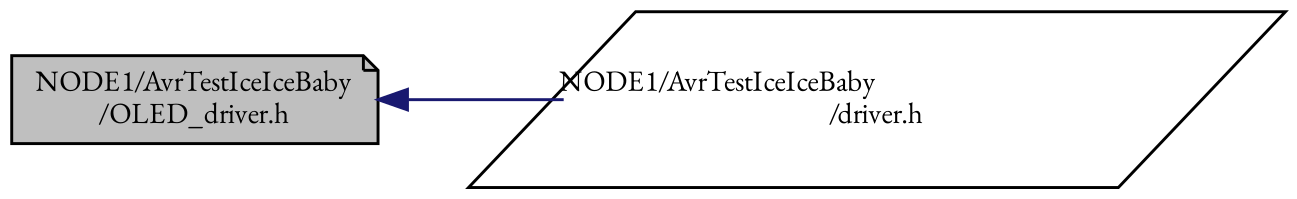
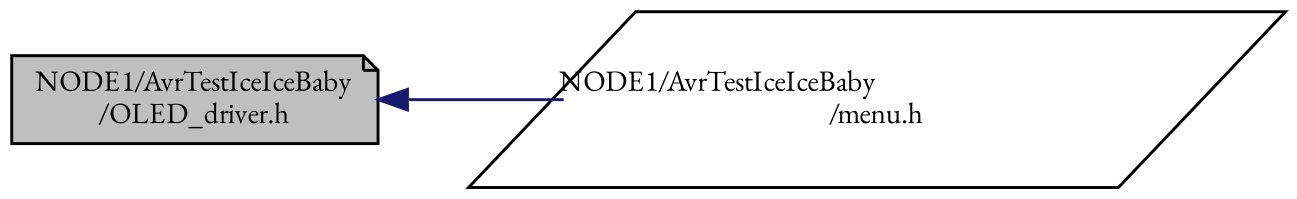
(877, 100) -> (877, 100)
